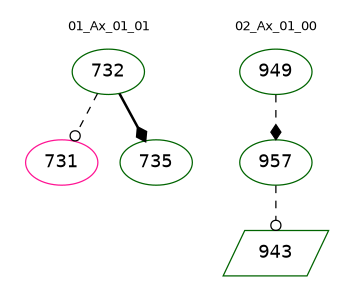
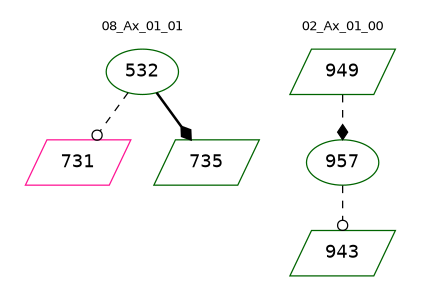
(109, 27) -> (142, 27)
(108, 72) -> (142, 72)
(276, 72) -> (343, 72)
(62, 163) -> (78, 163)
(156, 163) -> (207, 163)
